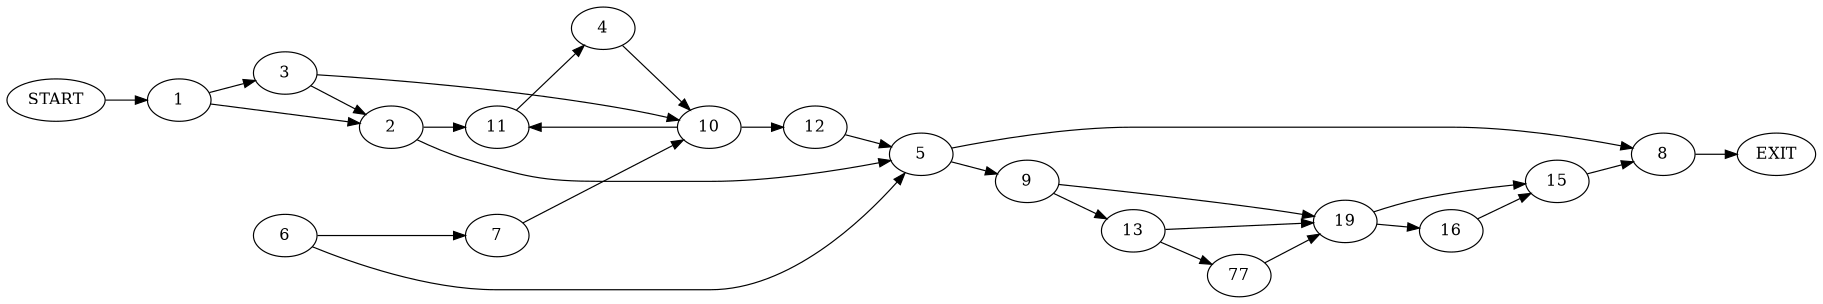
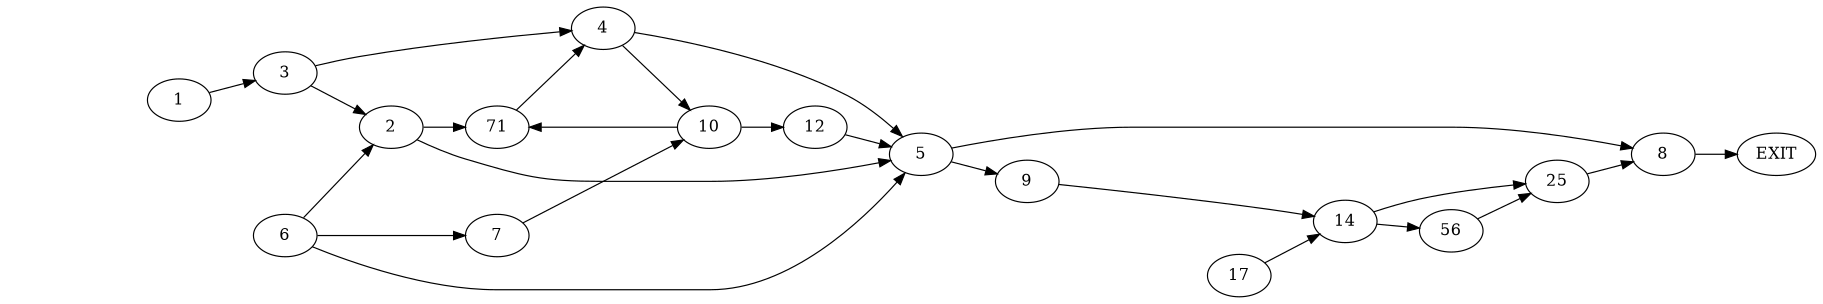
none -> (770, 65)
(493, 90) -> (437, 45)
(56, 100) -> none
(279, 113) -> (334, 186)
(497, 127) -> (497, 127)
(1557, 181) -> (1557, 181)
(1345, 221) -> (1345, 221)
(1133, 231) -> none
(1451, 231) -> (1451, 231)
(1239, 276) -> (1239, 276)
